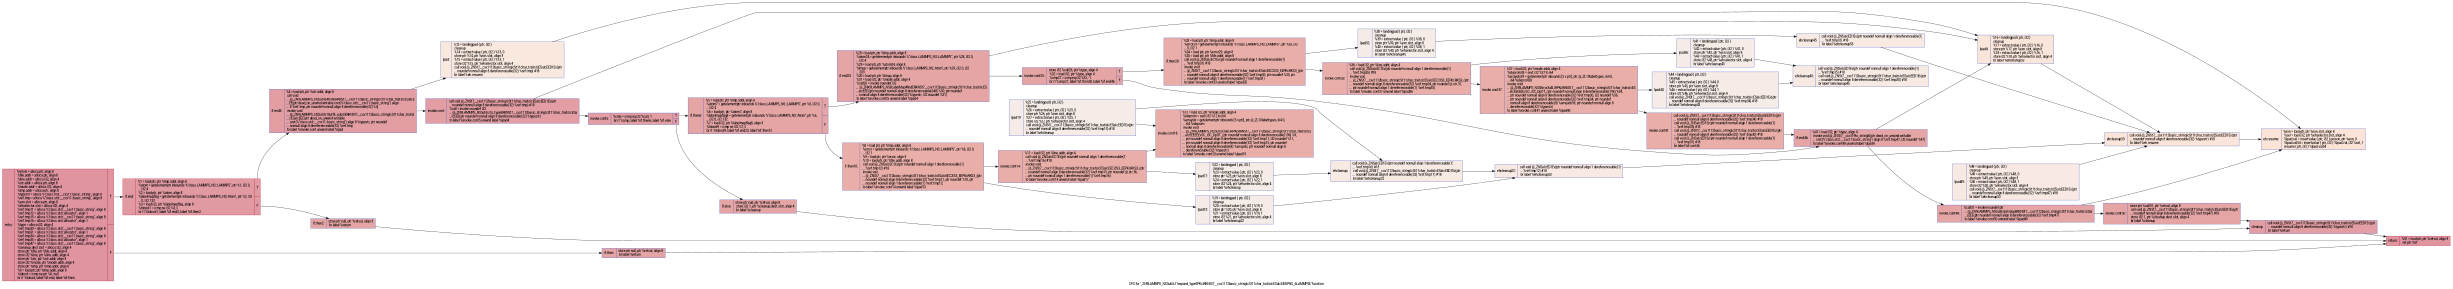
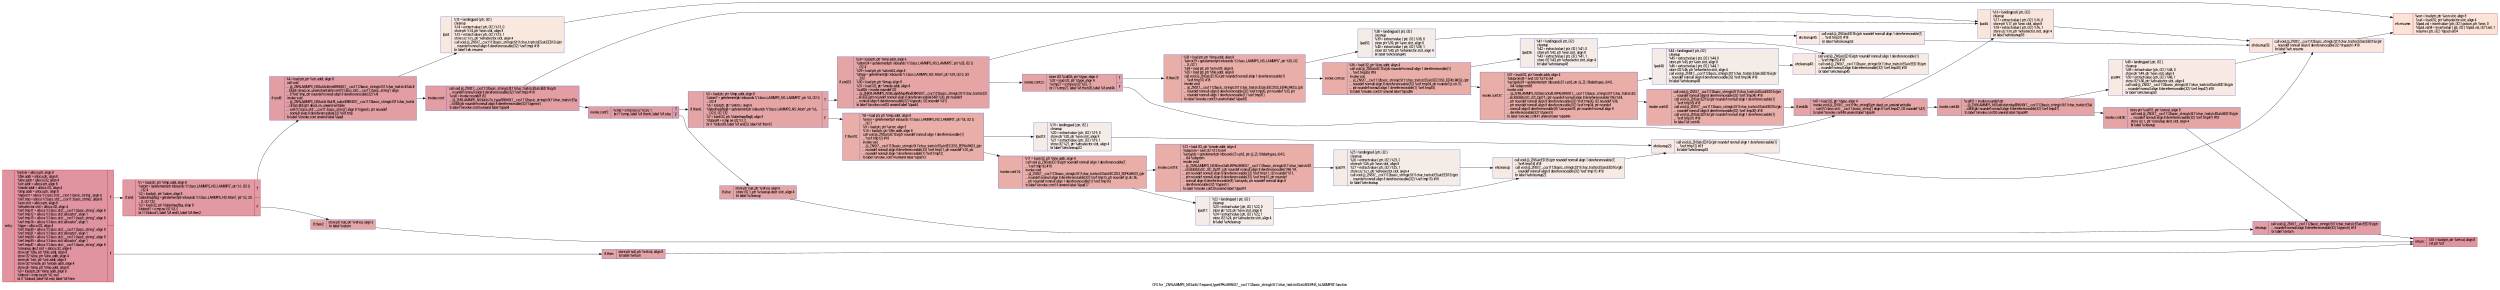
(1144, 125) -> (1322, 168)
(2313, 139) -> (2445, 24)
(2181, 181) -> (2084, 94)
